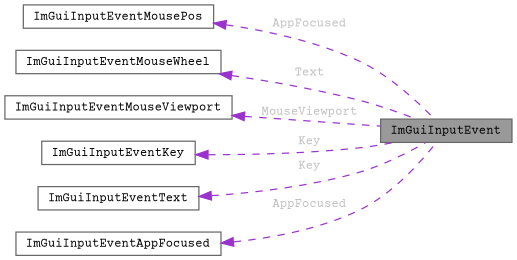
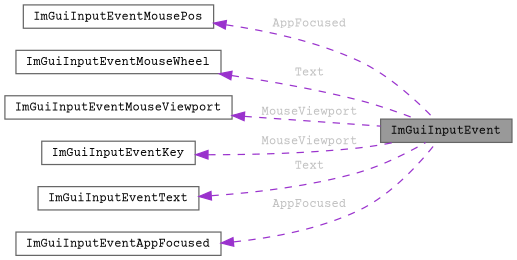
(306, 141) -> (306, 141)
(306, 166) -> (306, 166)
